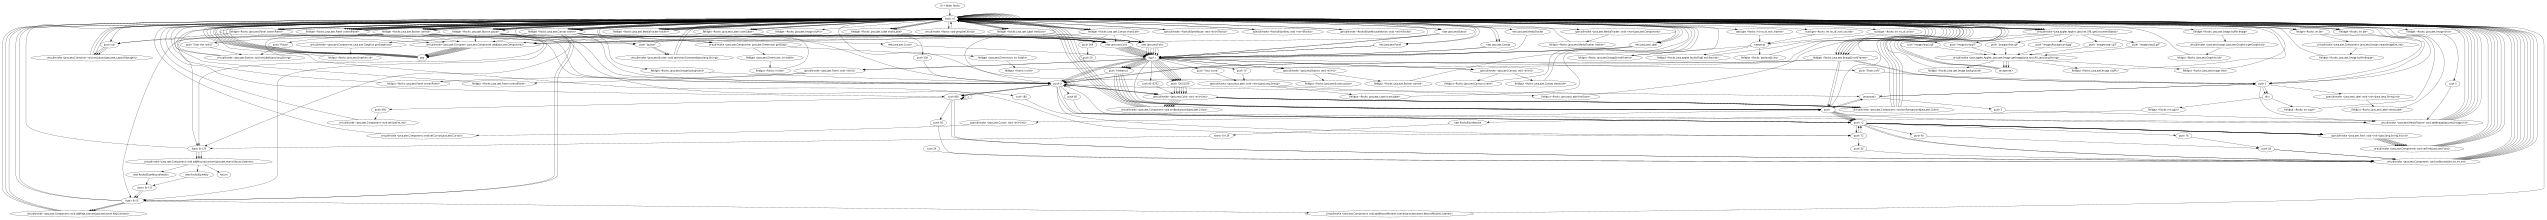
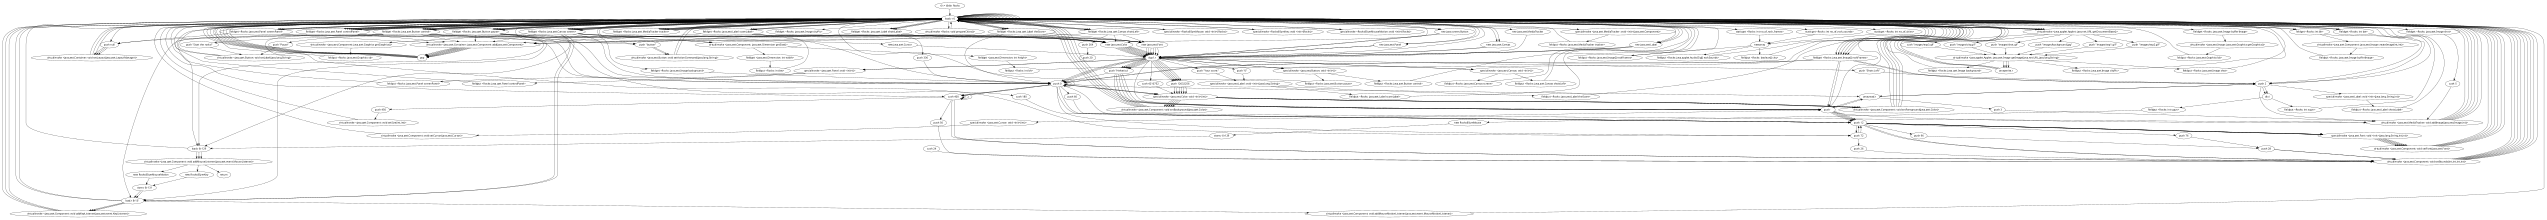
(1455, 32) -> (1455, 32)
none -> (1479, 38)
